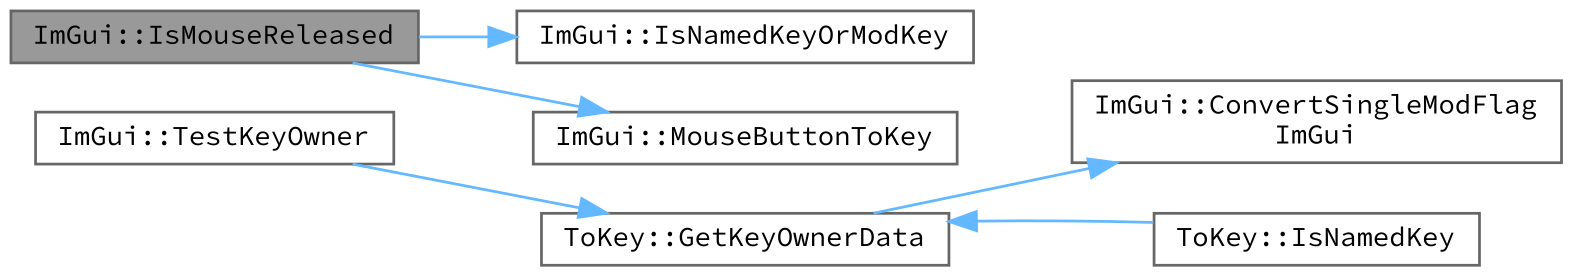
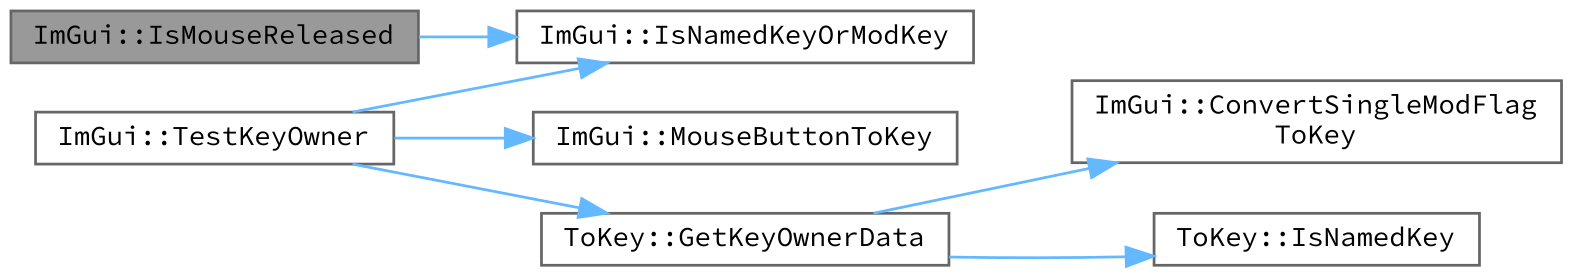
(466, 85) -> (449, 138)
none -> (466, 90)
(1317, 122) -> (1317, 122)
(1065, 221) -> (1038, 258)
